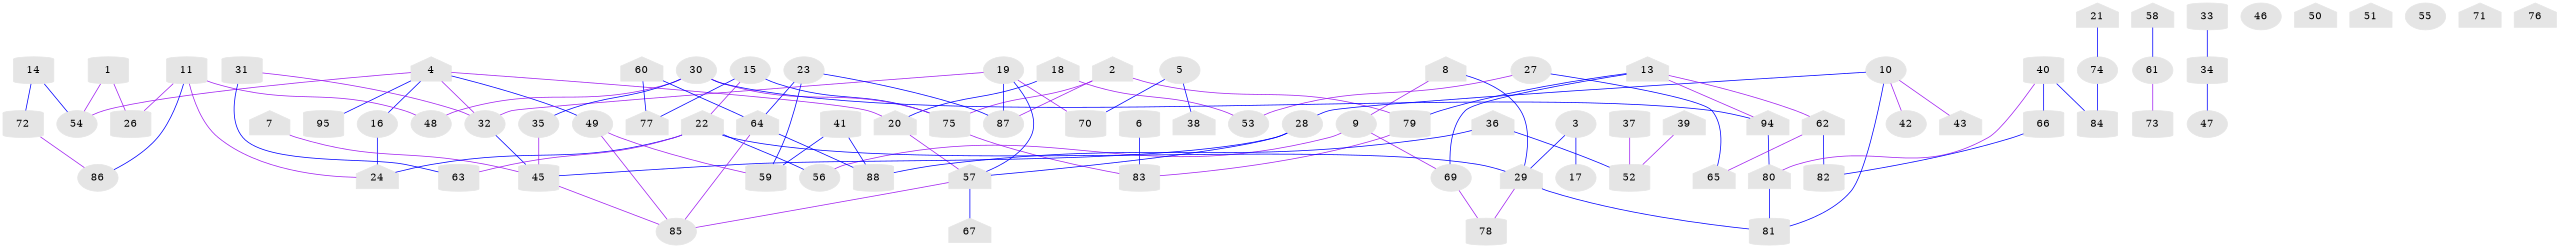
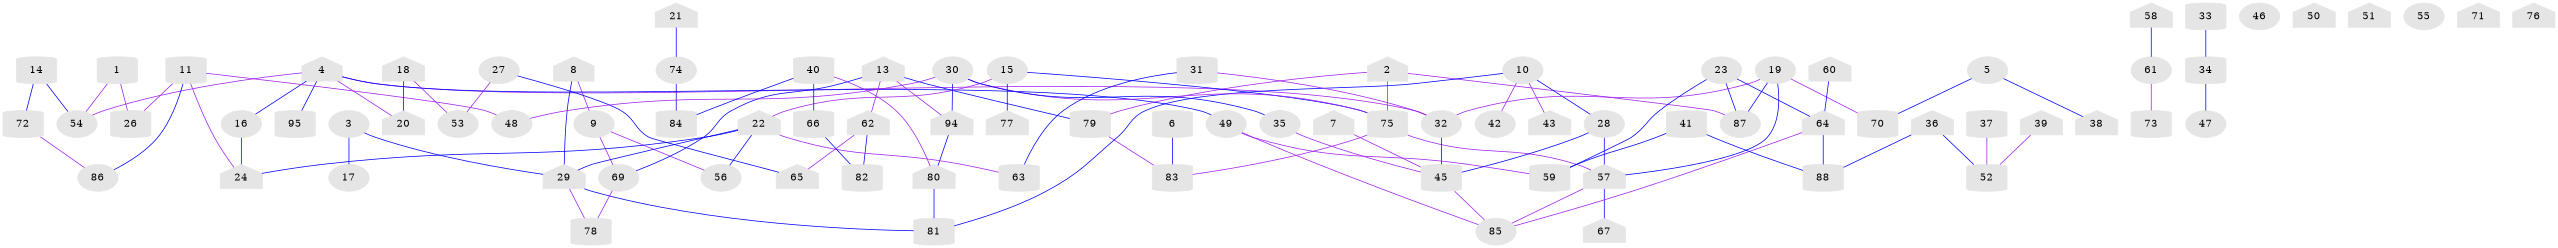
(645, 104) -> none
(923, 144) -> (1500, 151)
